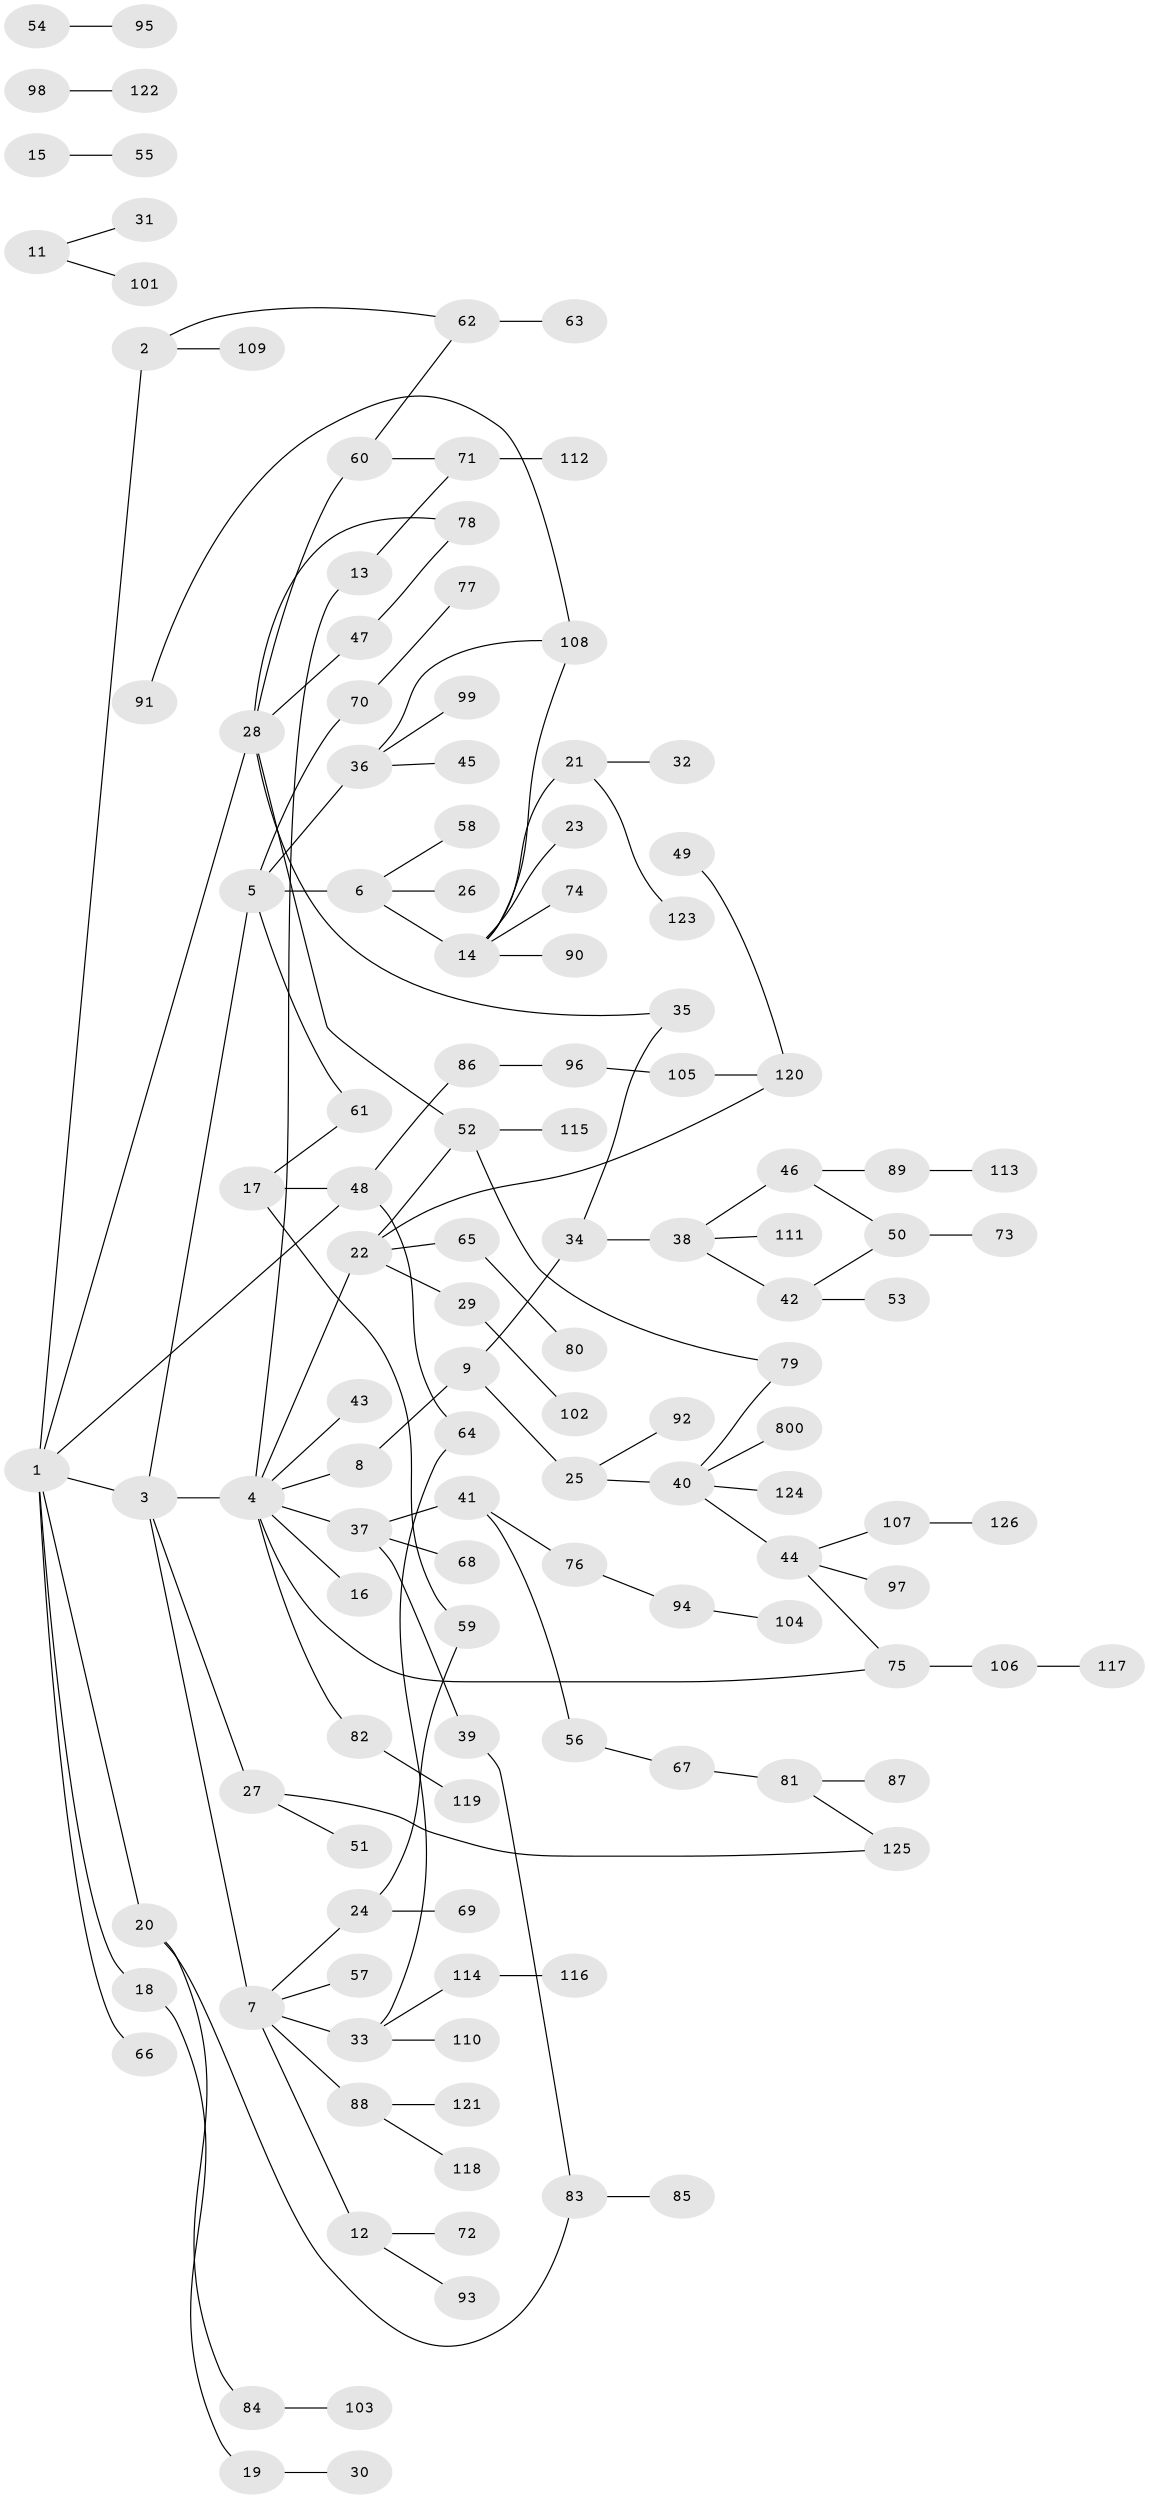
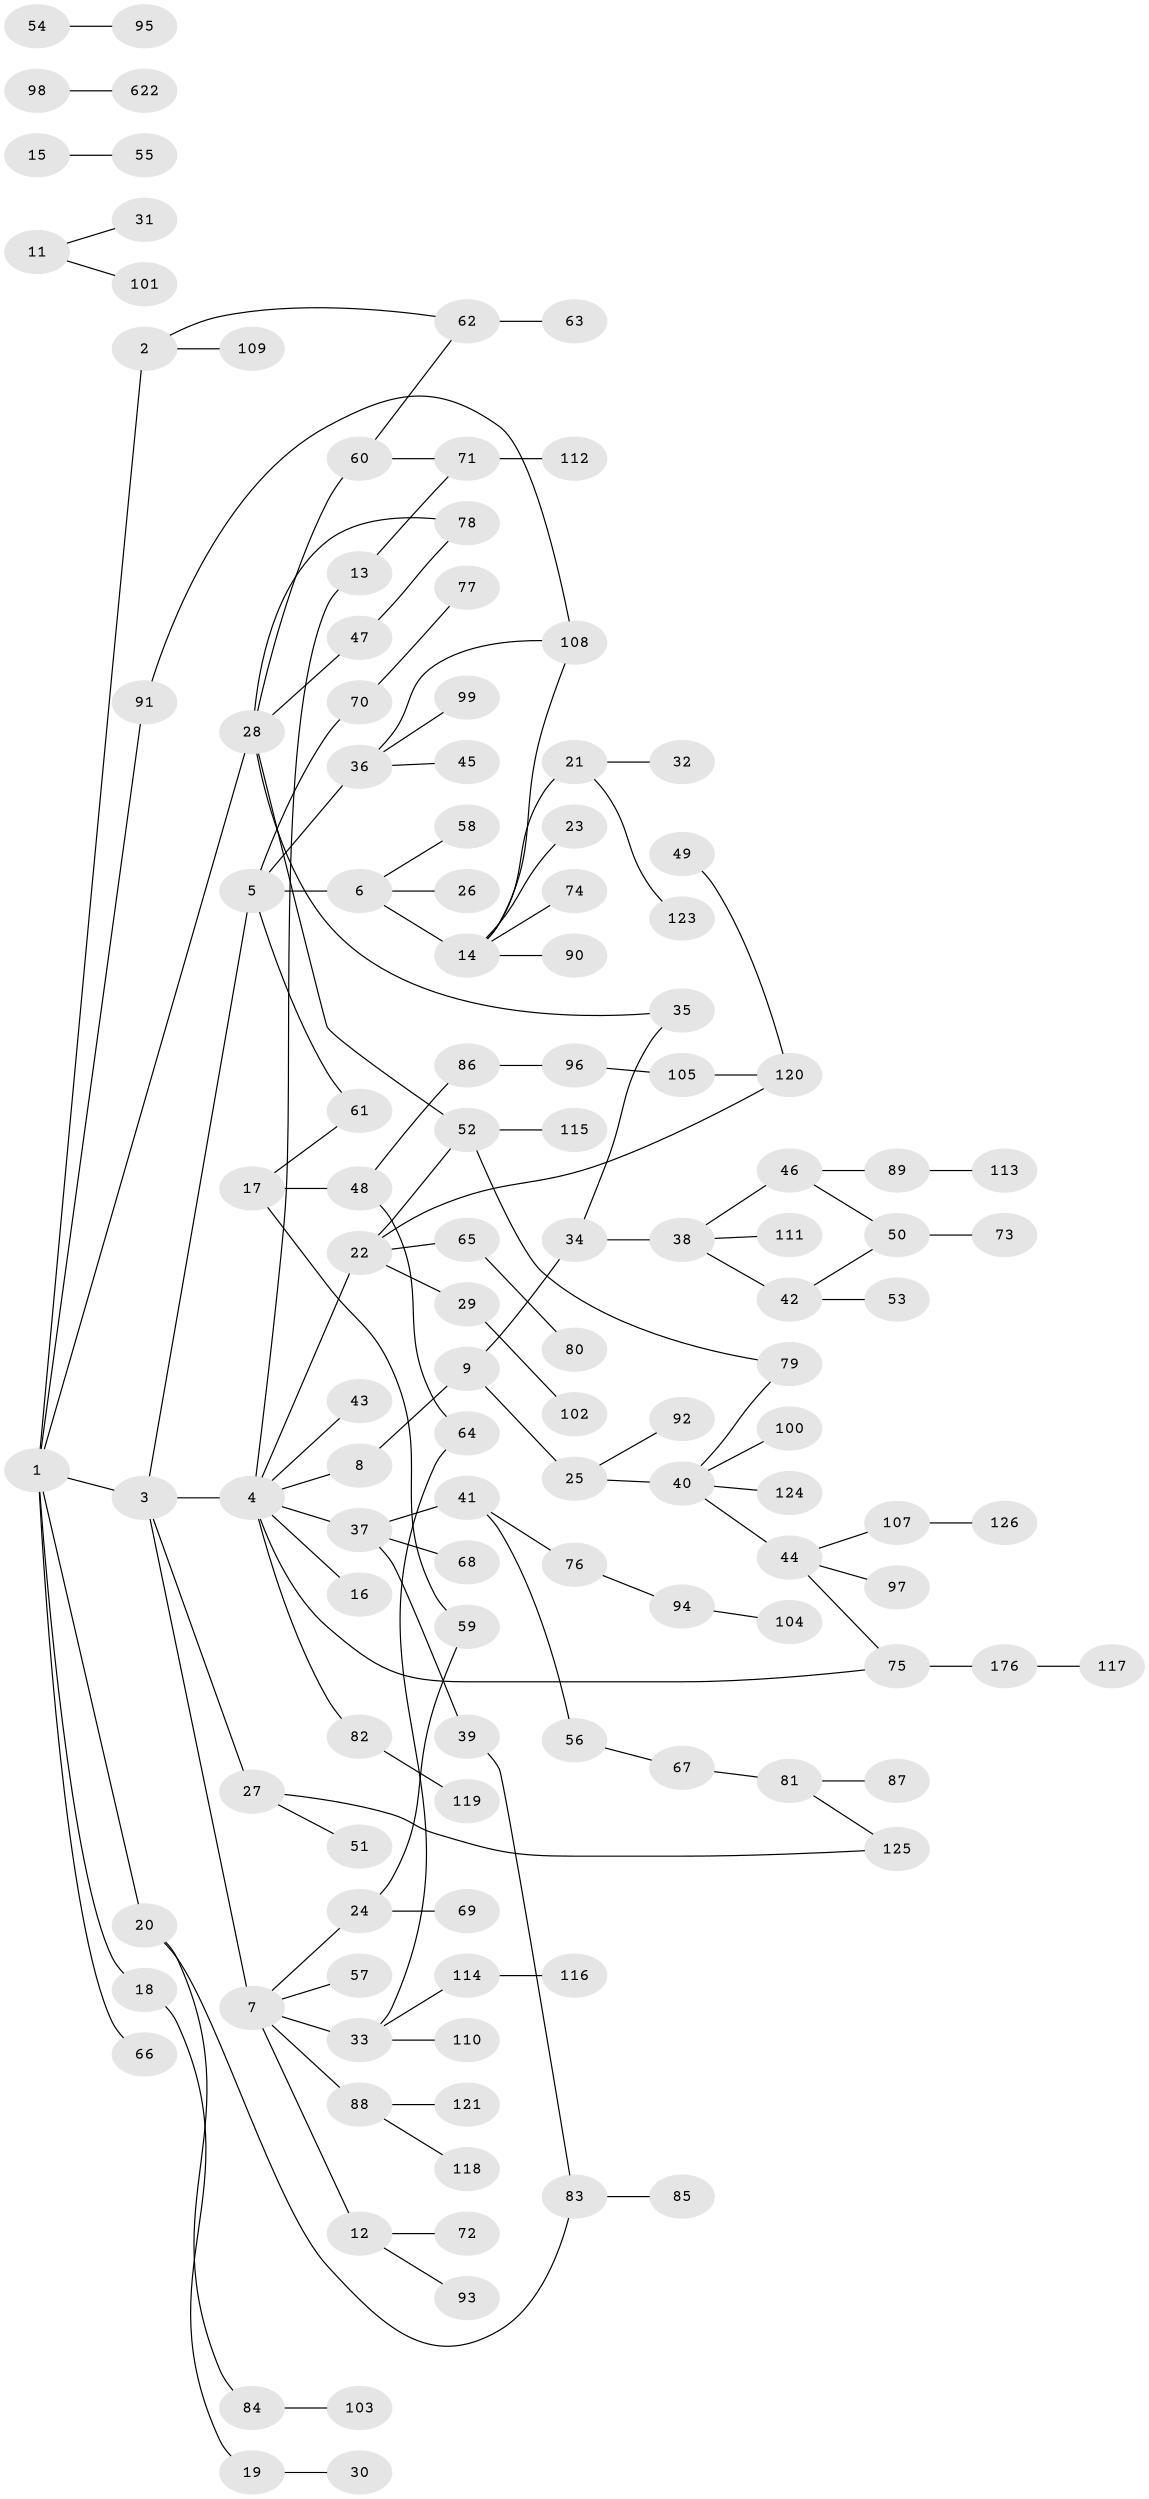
(145, 91) -> (145, 91)
(198, 1330) -> (91, 1086)
(790, 1429) -> (790, 1429)
(1005, 1666) -> (1005, 1666)
